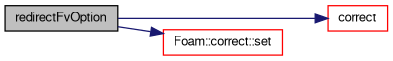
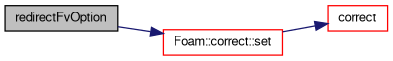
(216, 18) -> (299, 29)
